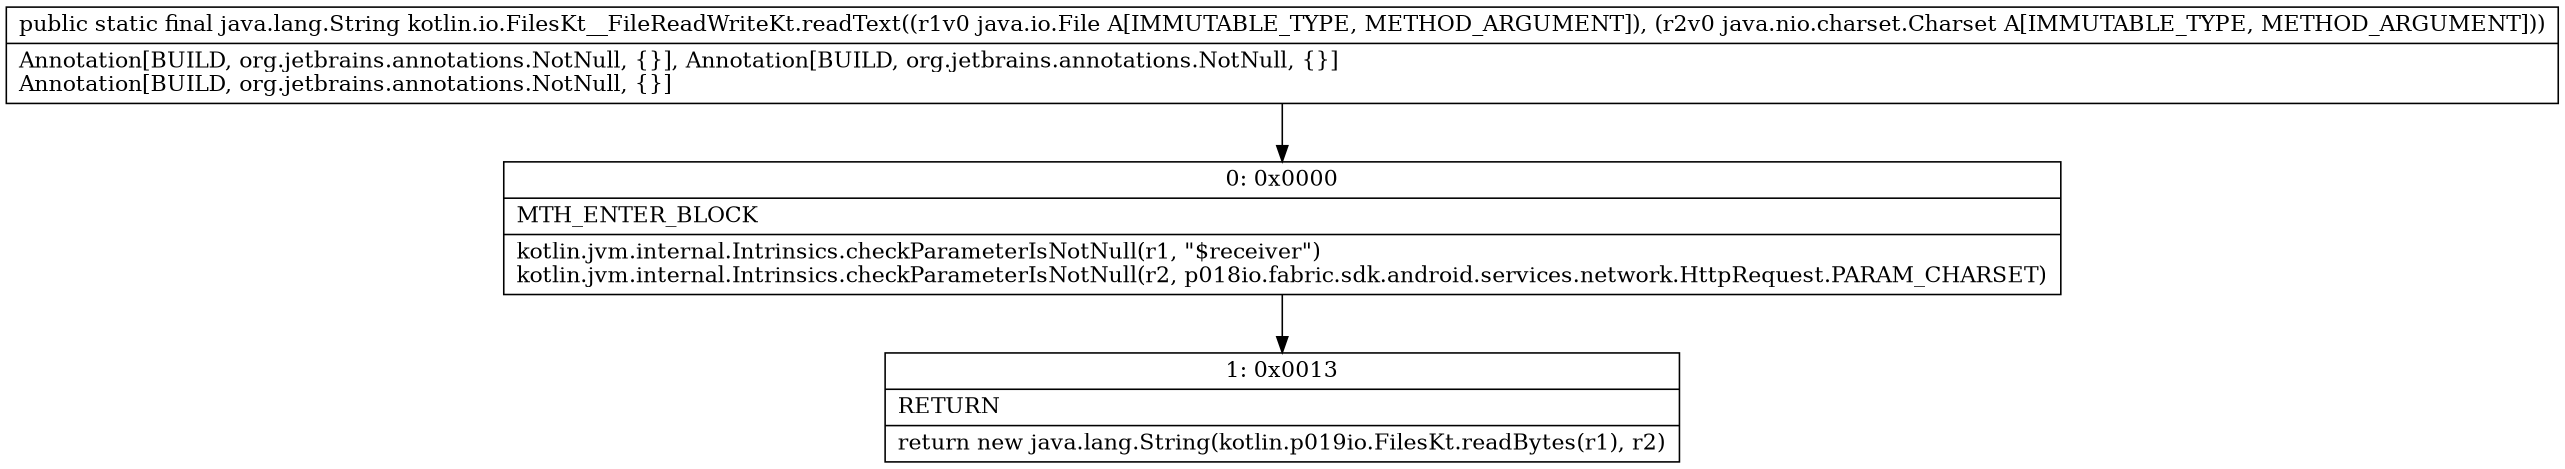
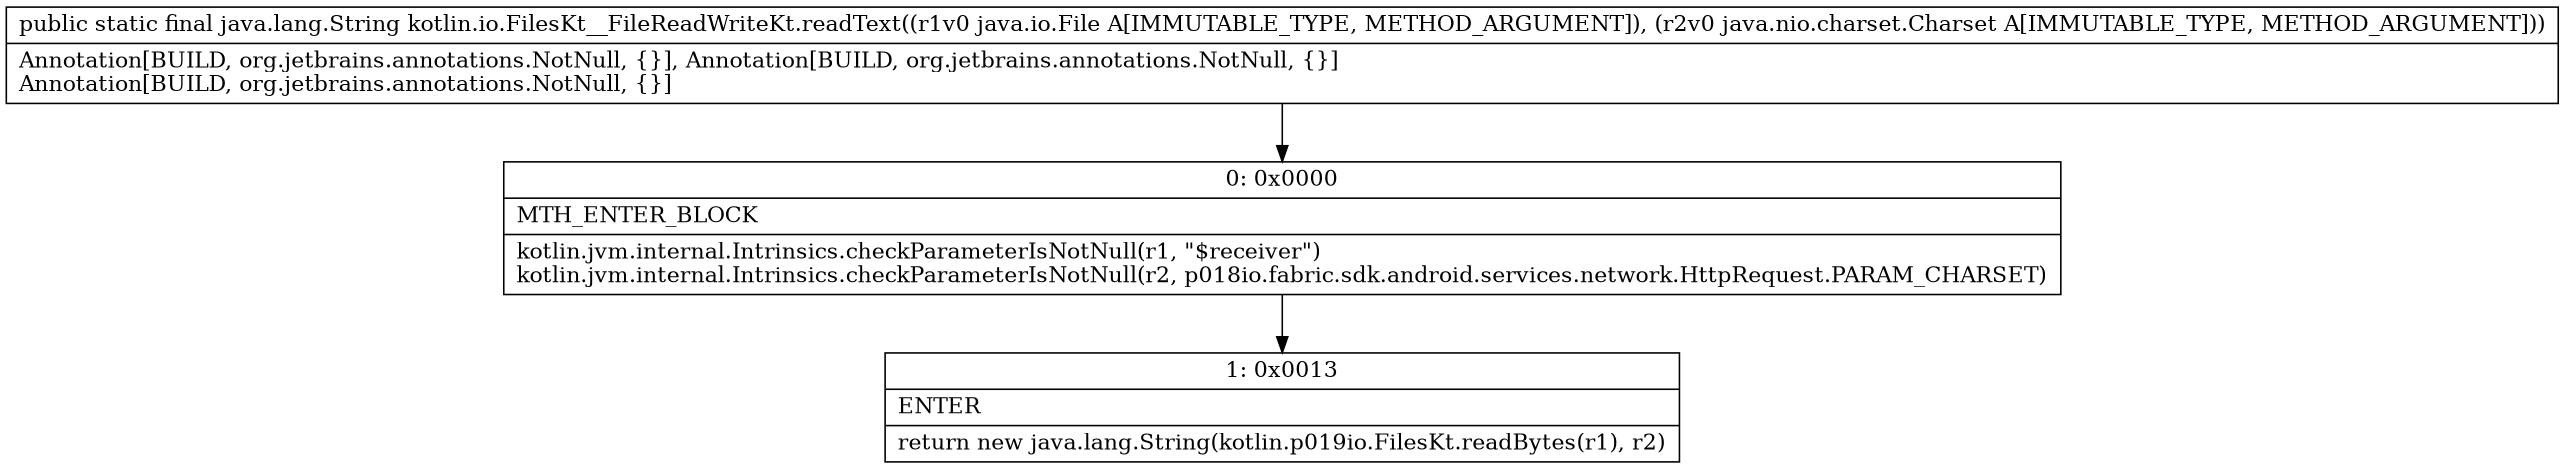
(949, 407) -> (940, 407)
